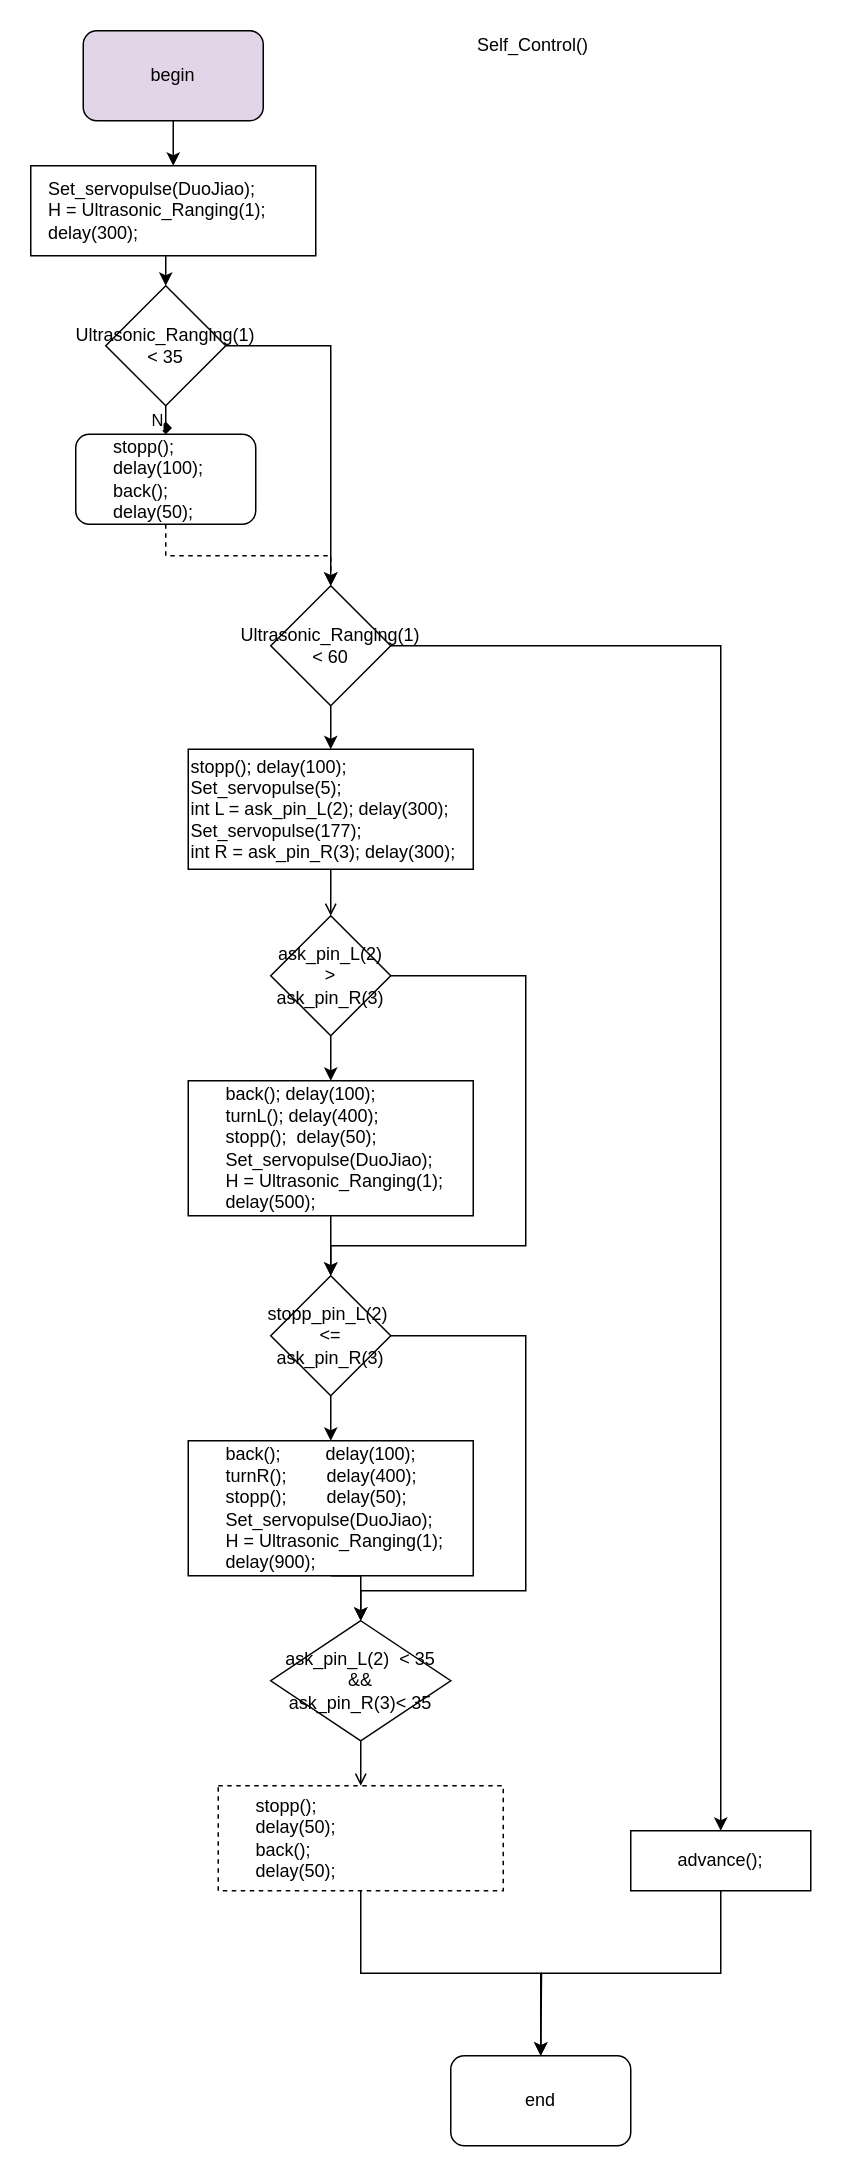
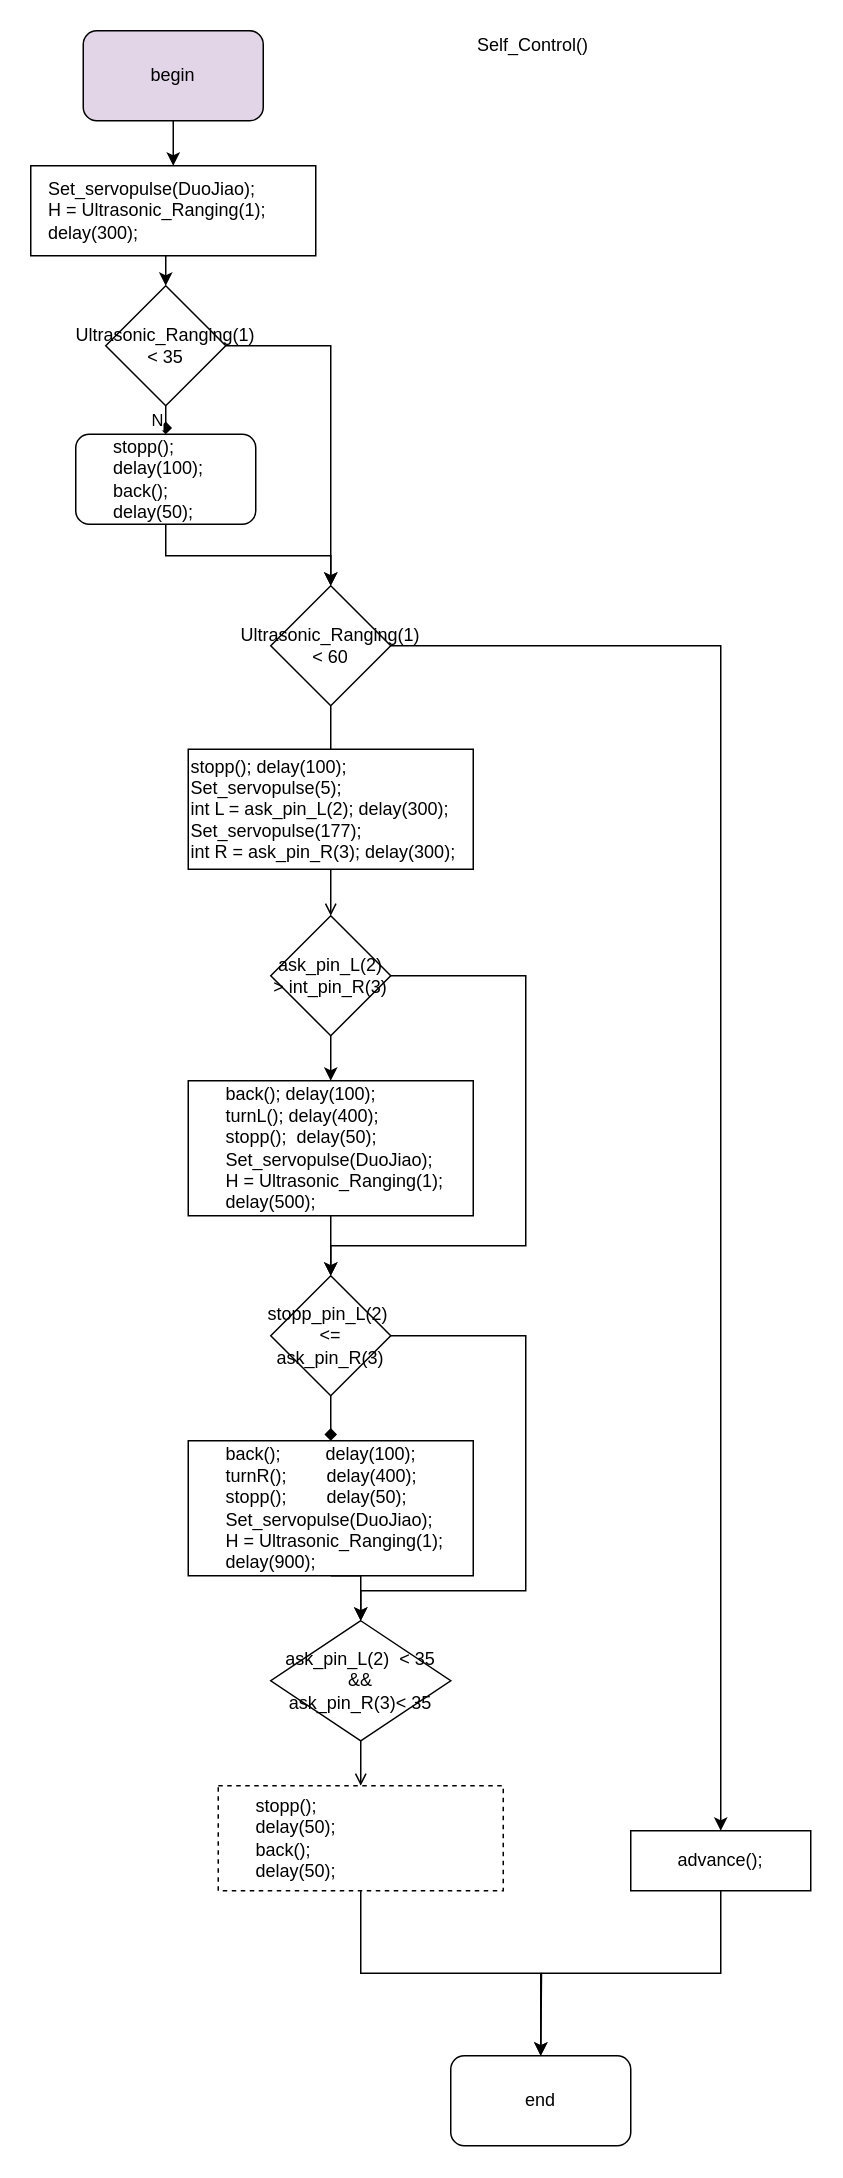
(233, 556) -> (233, 556)
(331, 738) -> (331, 742)
(331, 976) -> (331, 976)
(331, 1429) -> (331, 1428)
